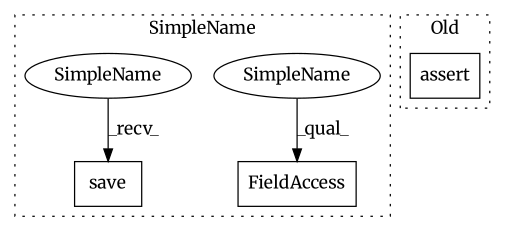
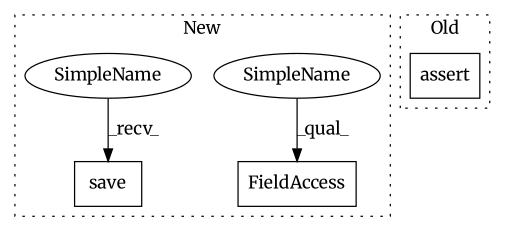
(203, 29) -> (203, 29)
